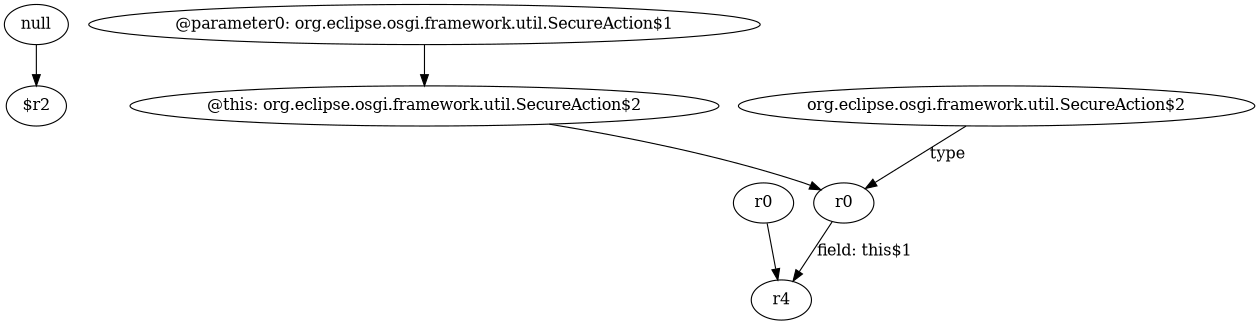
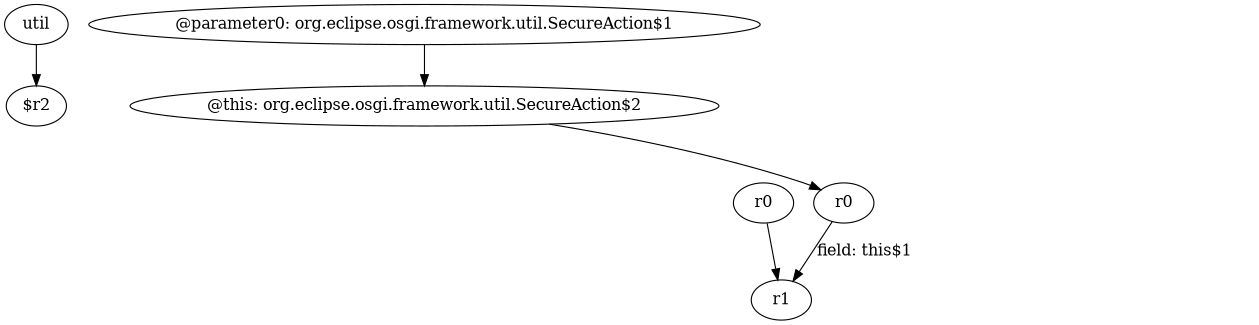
(36, 25) -> (36, 25)
(997, 106) -> none
(781, 300) -> (781, 300)
